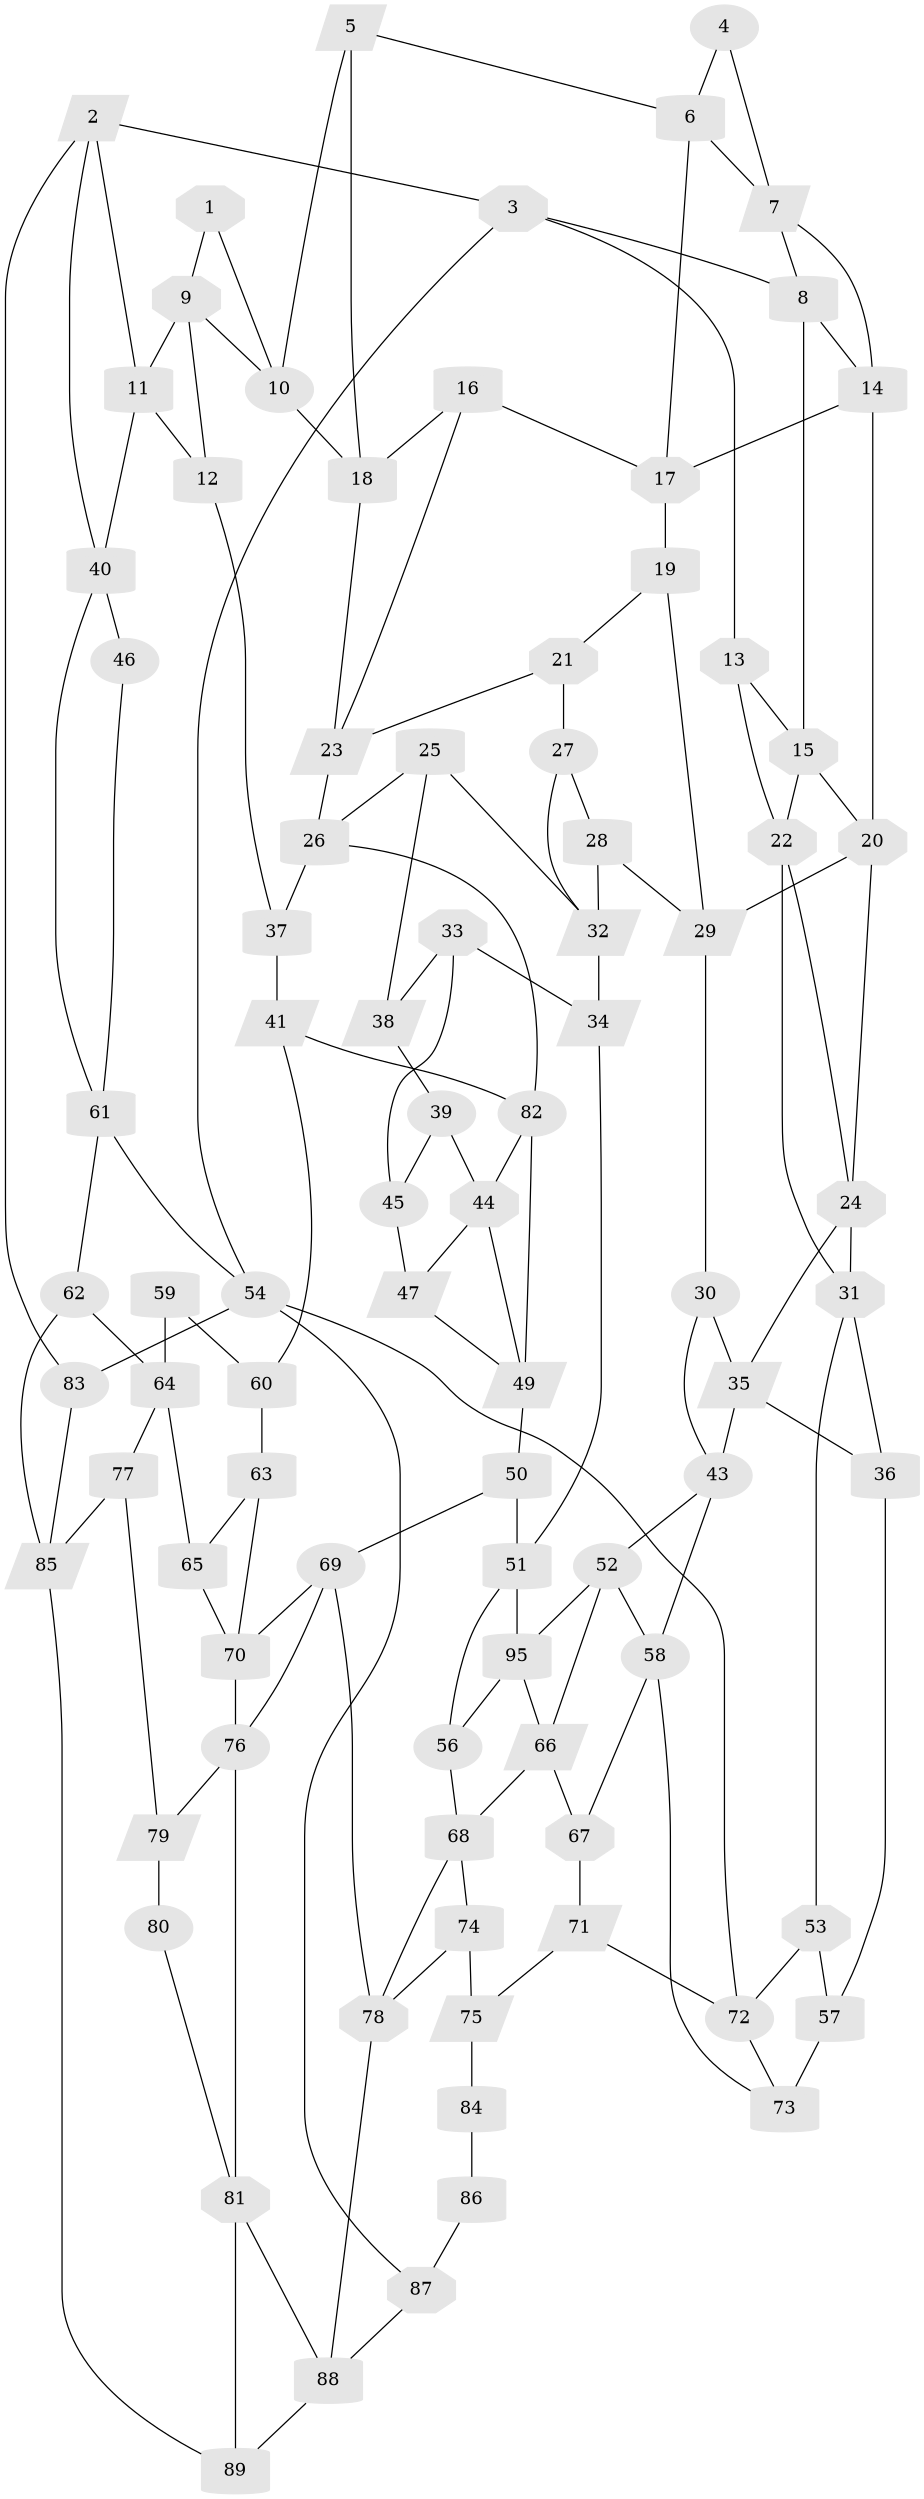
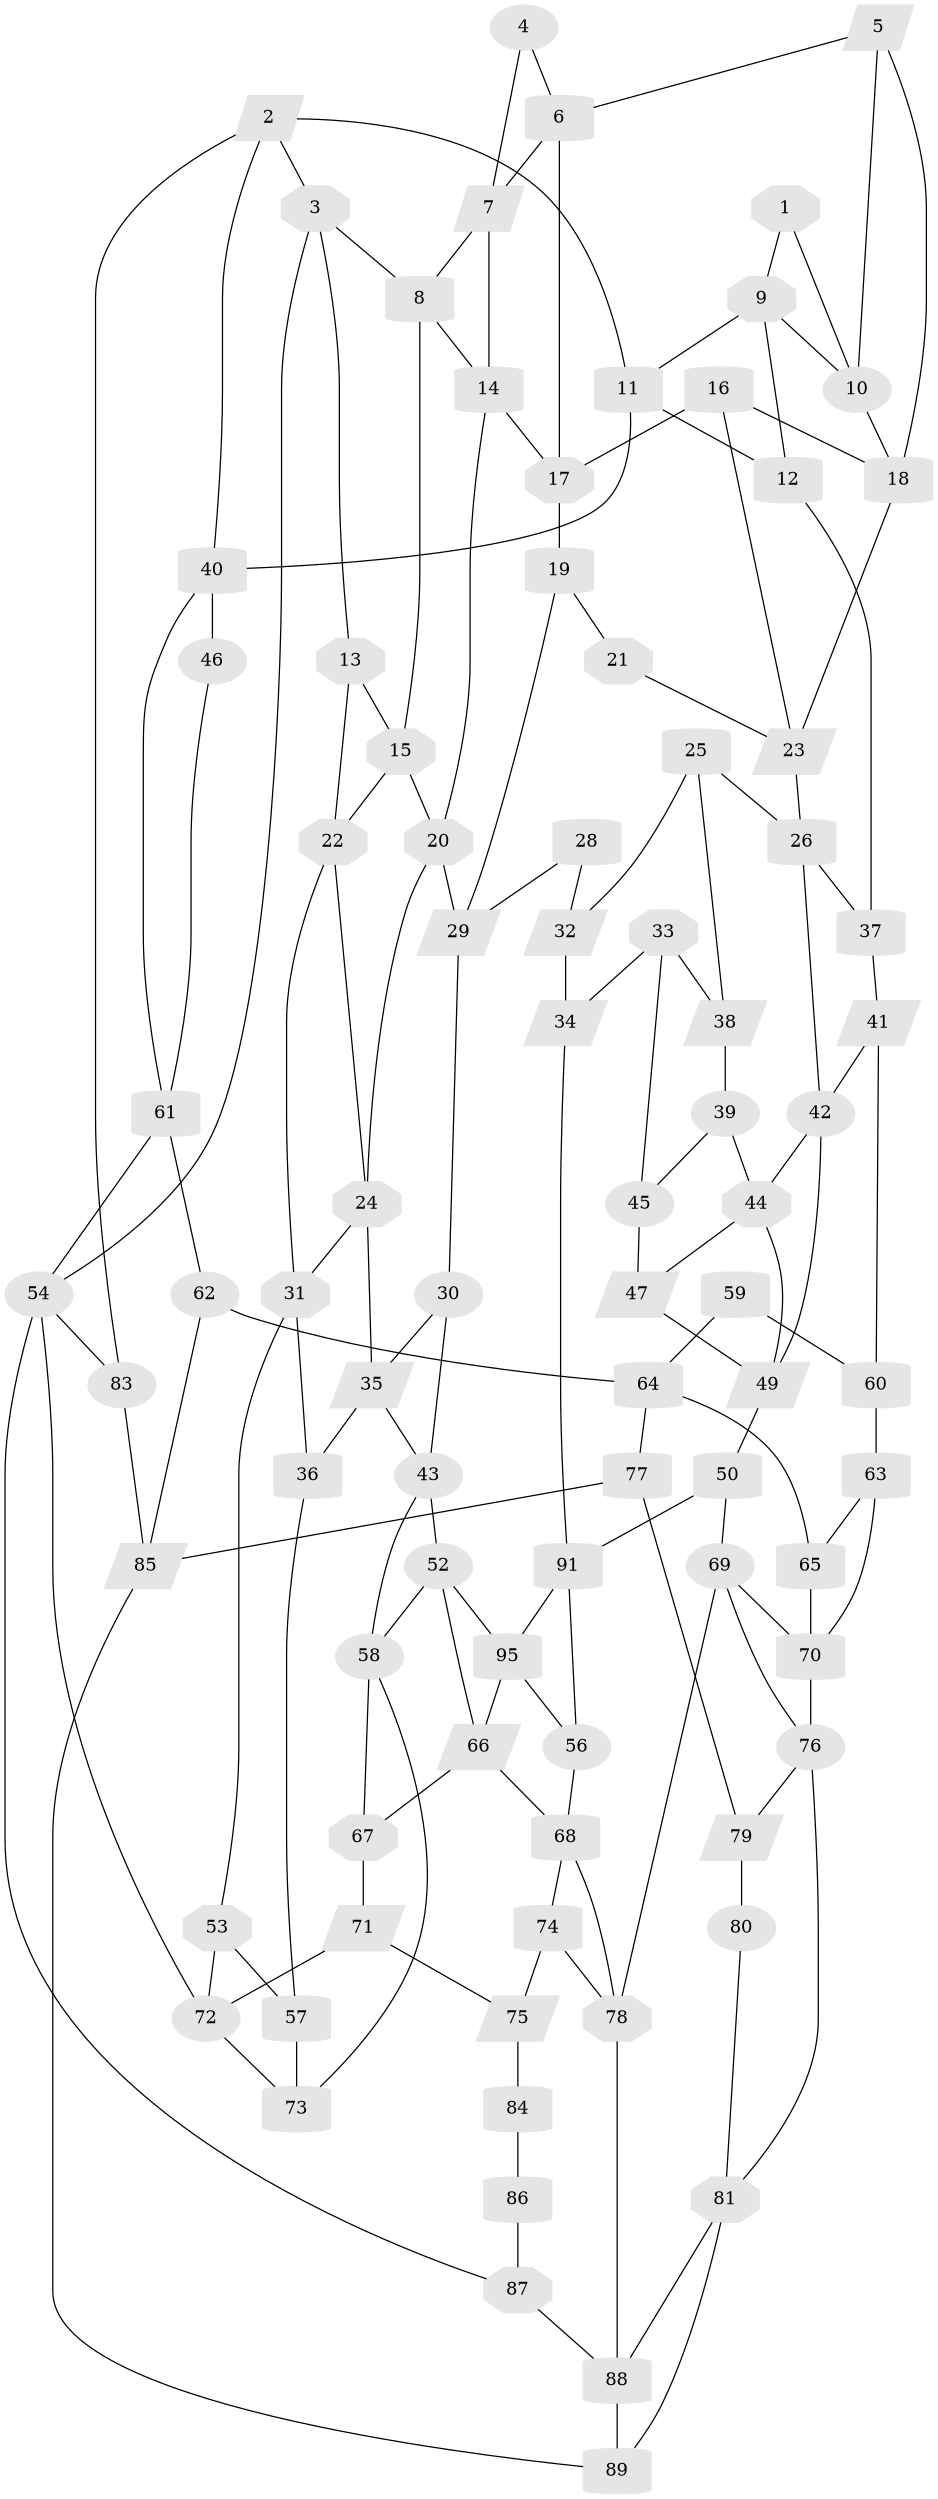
(564, 752) -> none
(532, 1114) -> (821, 1114)
(517, 1566) -> (568, 1566)
